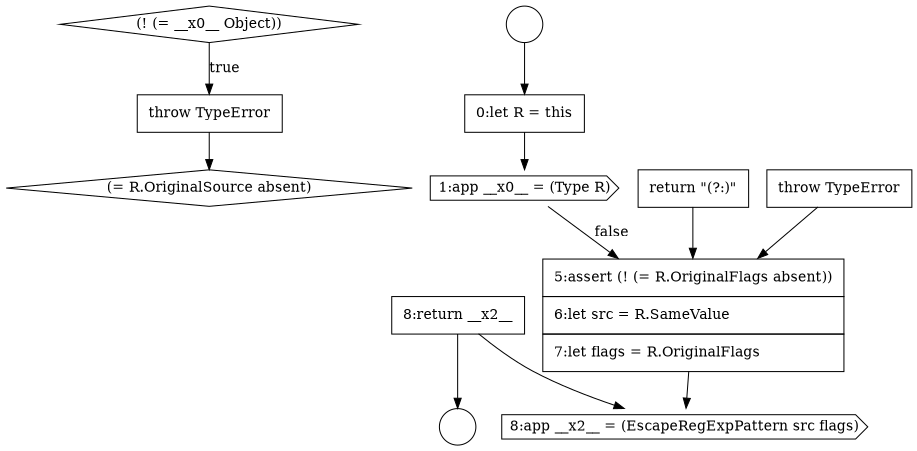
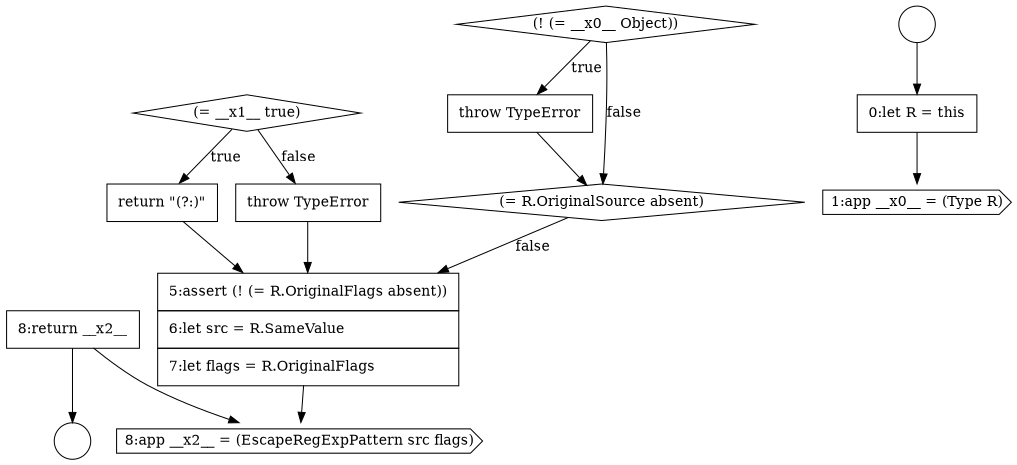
none -> (606, 108)
none -> (247, 113)
(579, 229) -> (508, 243)
